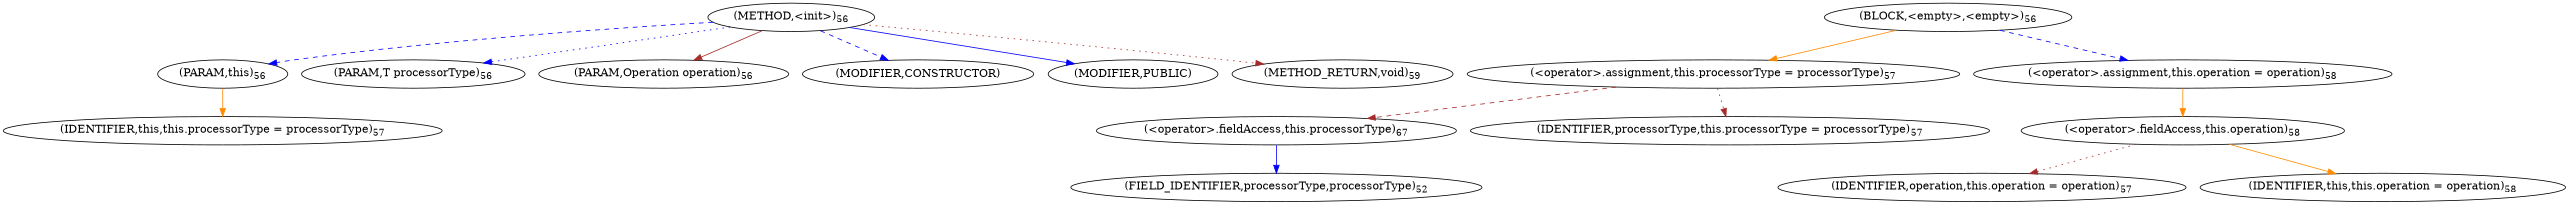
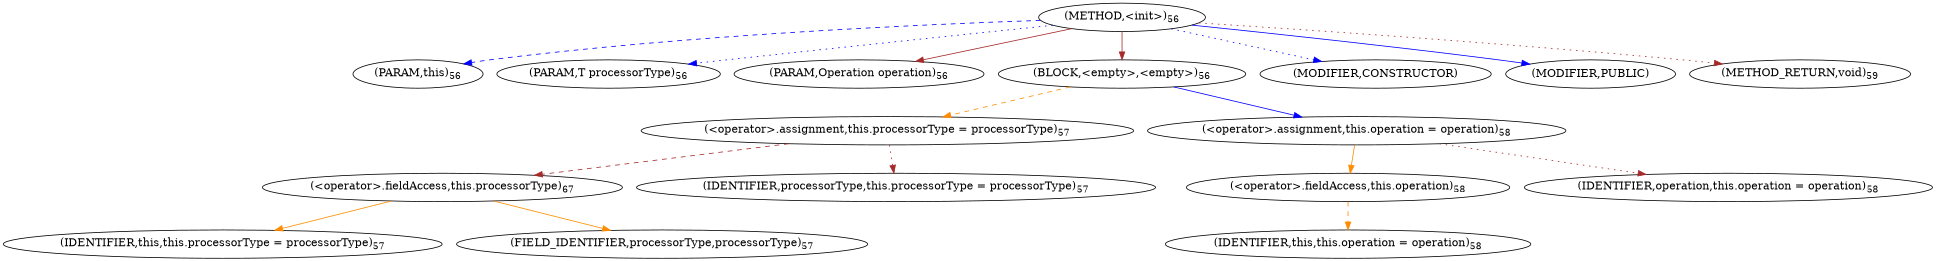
none -> (1122, 42)
(851, 44) -> (1243, 44)
(1837, 44) -> (1011, 101)
(2060, 44) -> (1234, 101)
(223, 99) -> (337, 215)
(1276, 155) -> (548, 215)
(2087, 158) -> (1539, 158)
(2279, 158) -> (1348, 212)
(1422, 186) -> (808, 243)
(2127, 186) -> (1873, 186)
